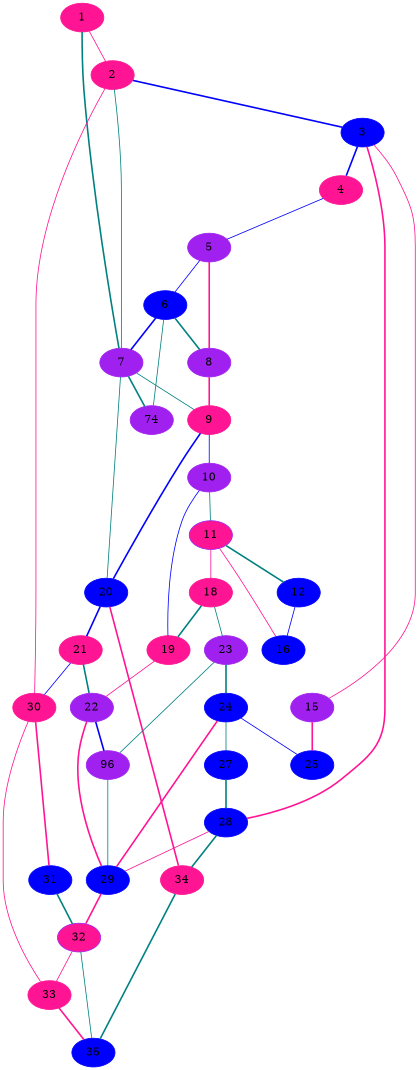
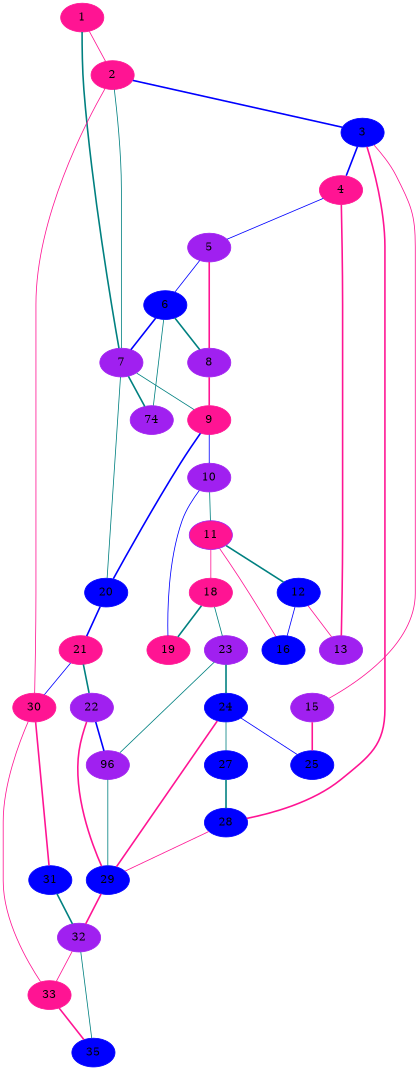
none -> (341, 650)
(134, 676) -> none
(182, 880) -> none
(79, 938) -> (79, 938)
